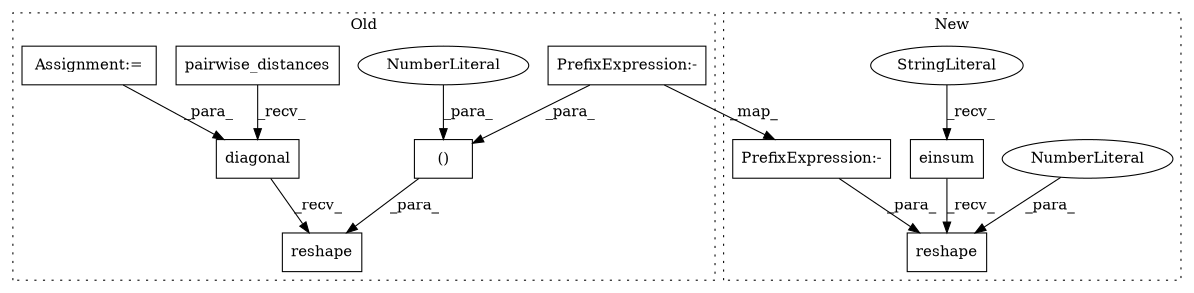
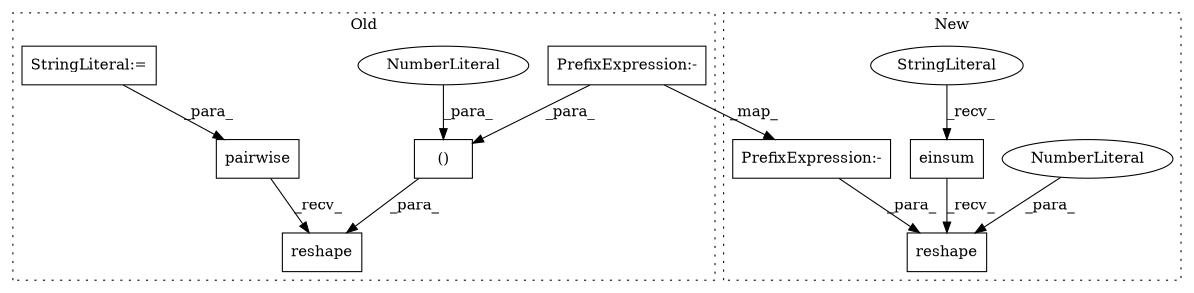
(89, 65) -> (89, 65)
(258, 65) -> none
(258, 159) -> (258, 159)
